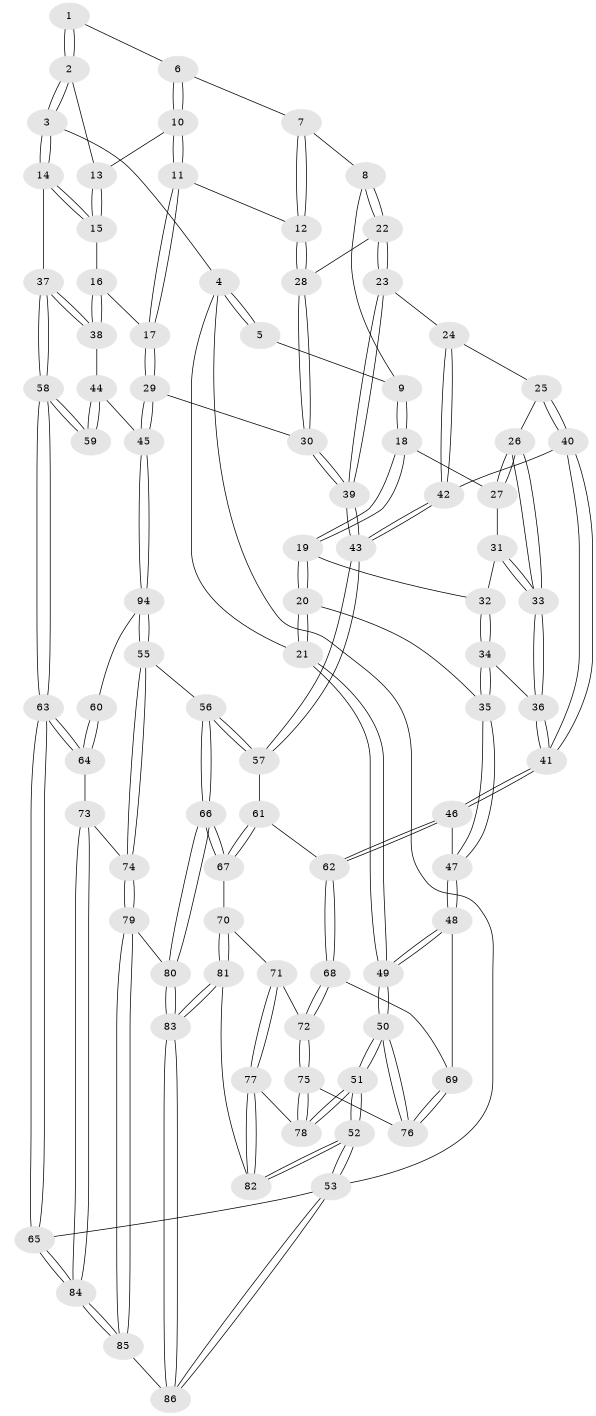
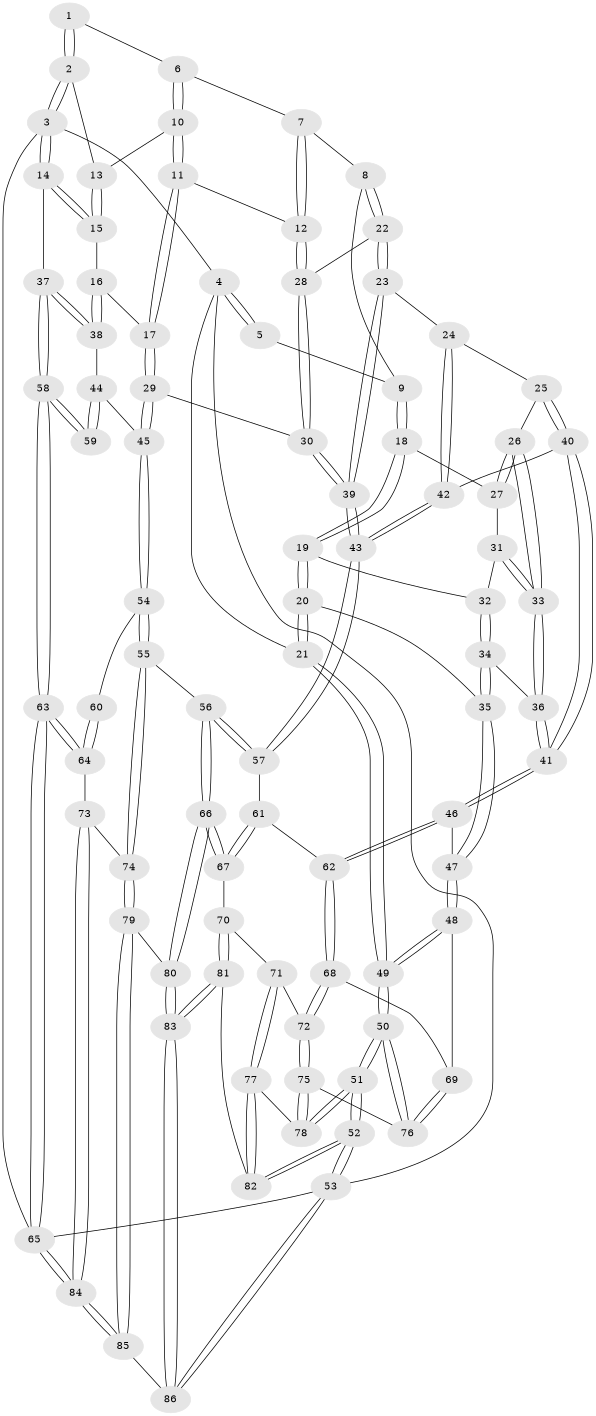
(144, 601) -> (144, 601)
none -> (3, 678)
